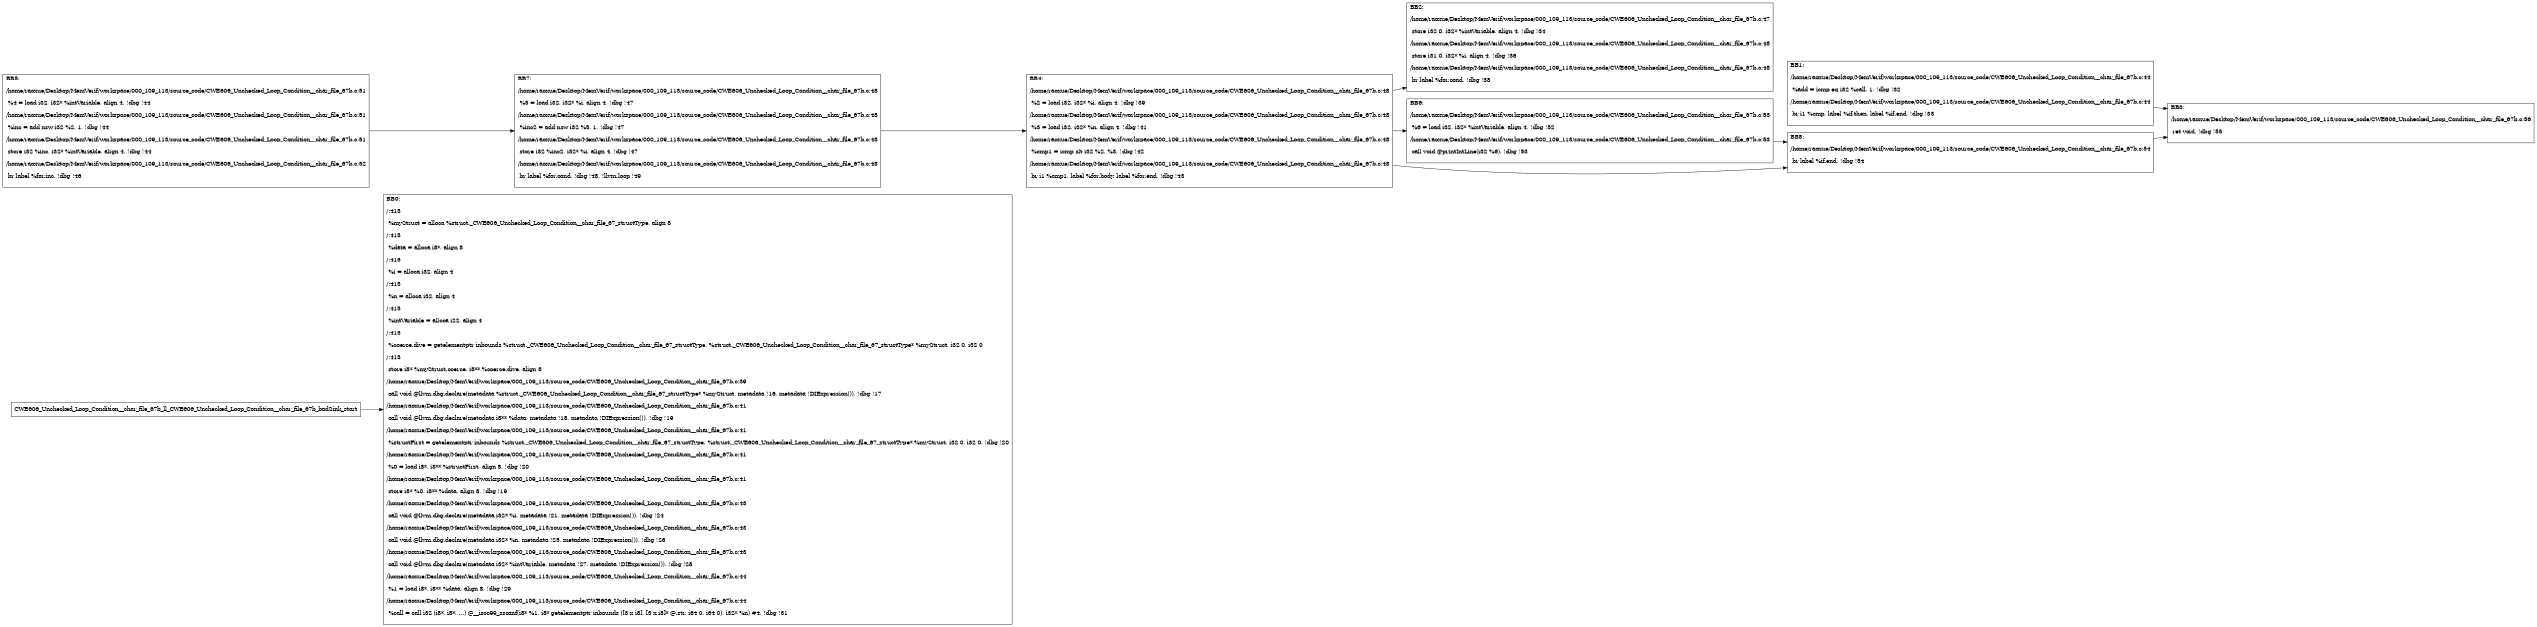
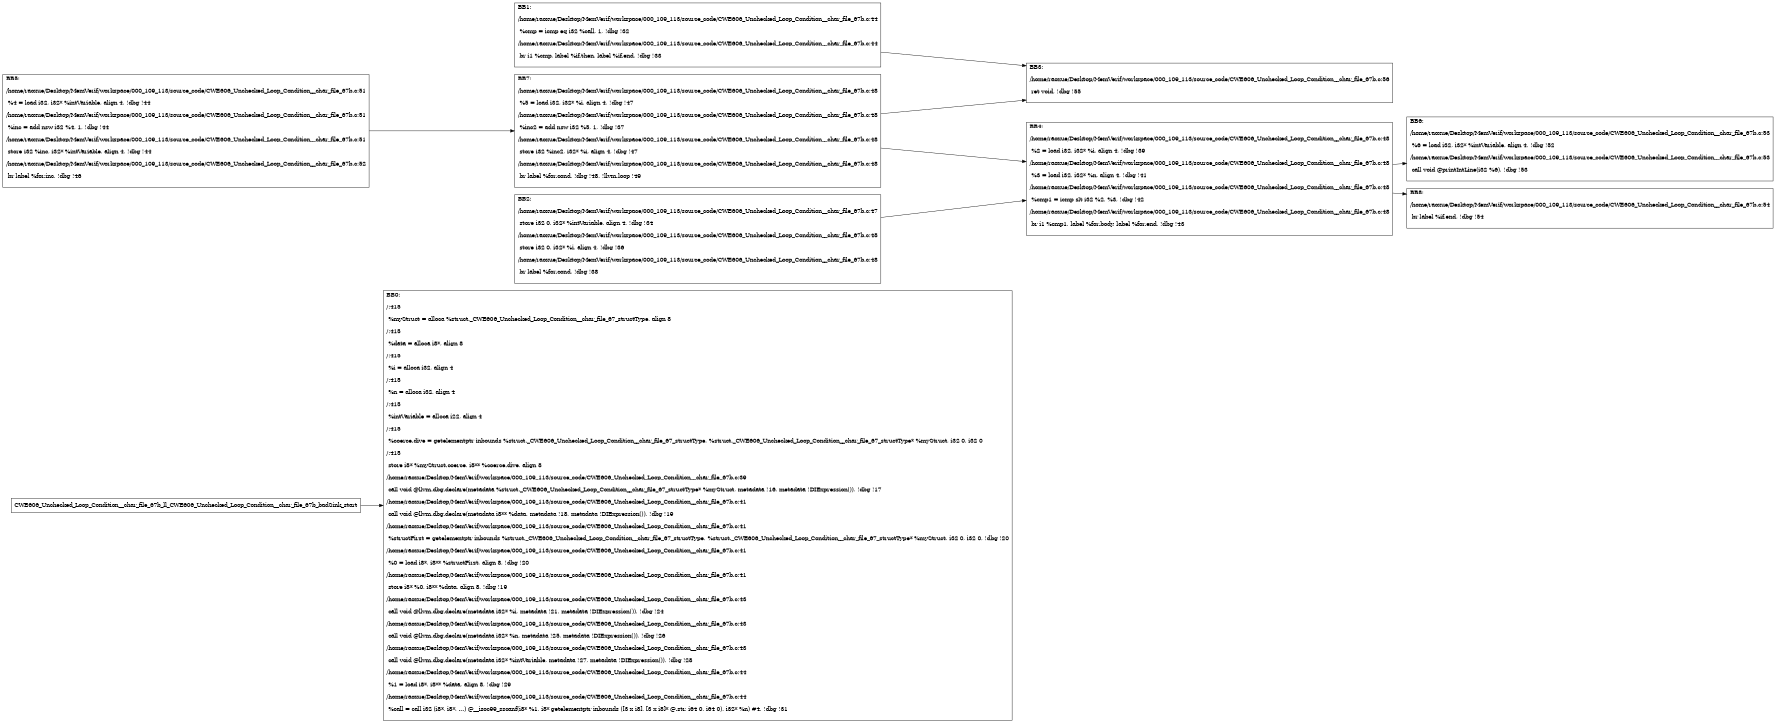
(1463, 56) -> (571, 248)
(1398, 89) -> (952, 209)
(1845, 90) -> (573, 32)
(57, 128) -> (57, 128)
(571, 128) -> (571, 128)
(2159, 138) -> (952, 107)
(1778, 142) -> none
